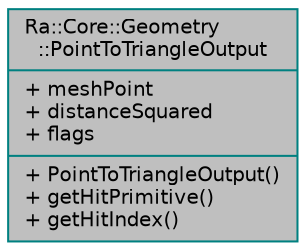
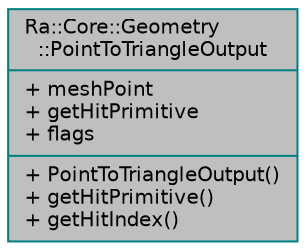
(119, 112) -> (112, 112)
